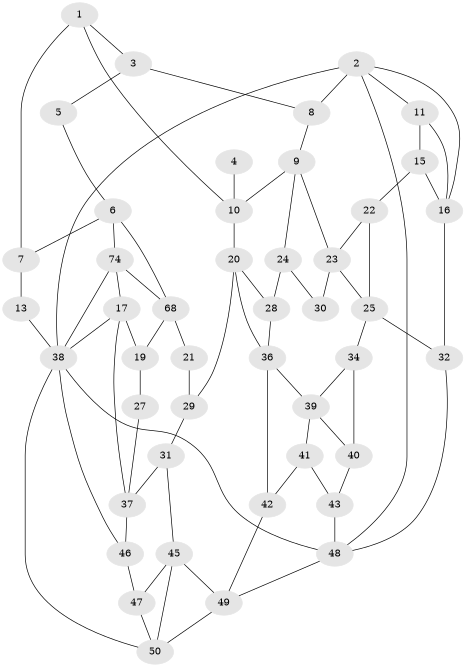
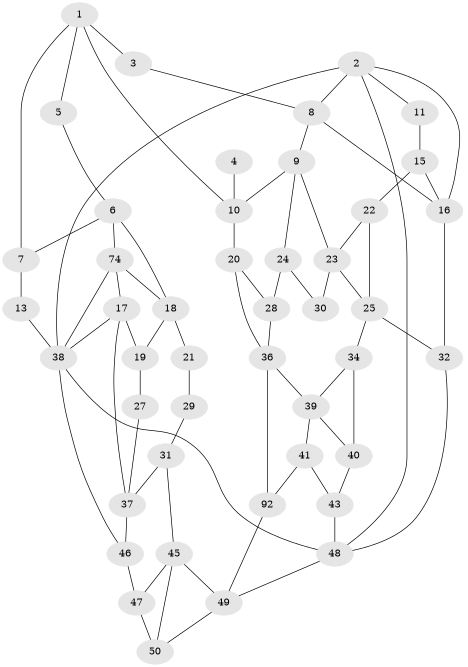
(96, 89) -> (69, 64)
(446, 159) -> (378, 162)
(171, 309) -> (171, 309)
(224, 337) -> none
(267, 505) -> (267, 505)
(25, 538) -> none
